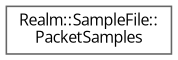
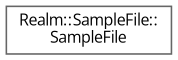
(89, 30) -> (89, 30)
